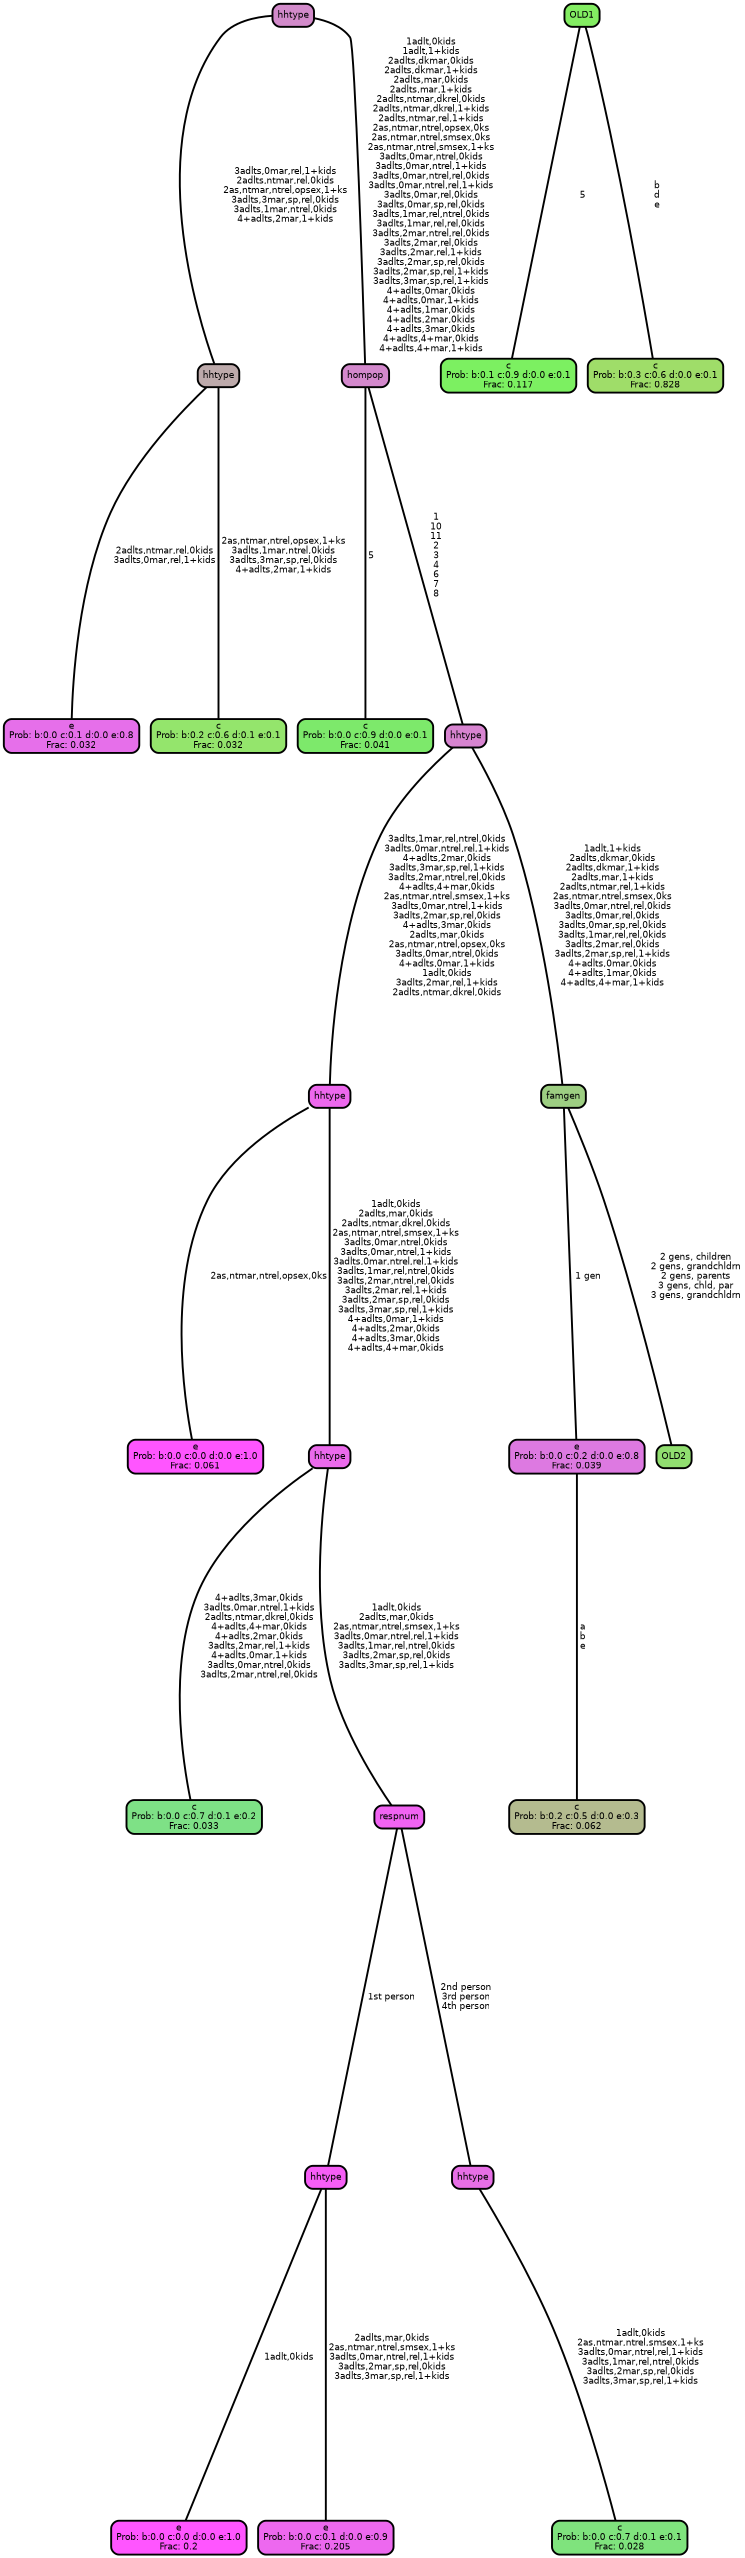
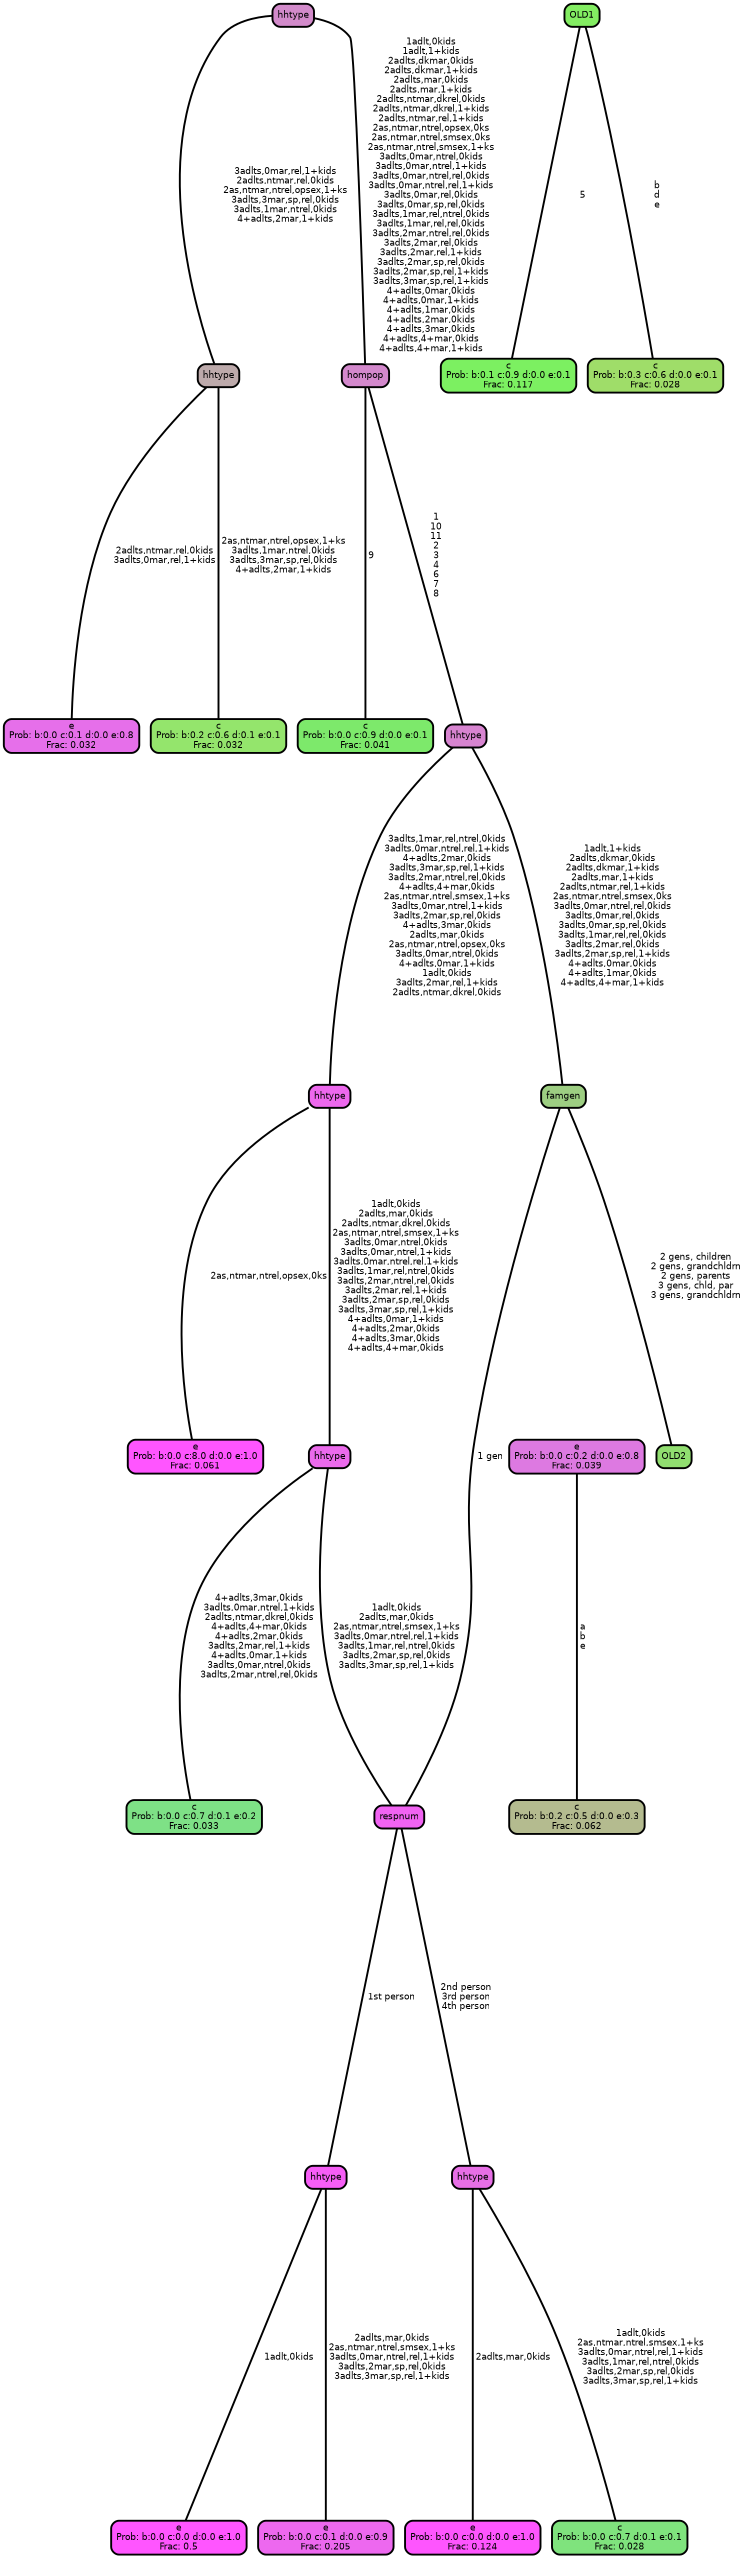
(656, 376) -> (656, 376)
(370, 556) -> (370, 556)
(570, 1274) -> (473, 1457)
(195, 1457) -> (195, 1457)
(179, 2538) -> (179, 2538)
none -> (473, 2538)
